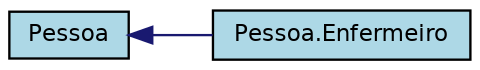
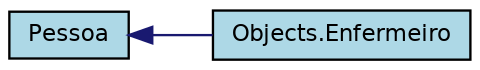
(342, 35) -> (342, 35)
